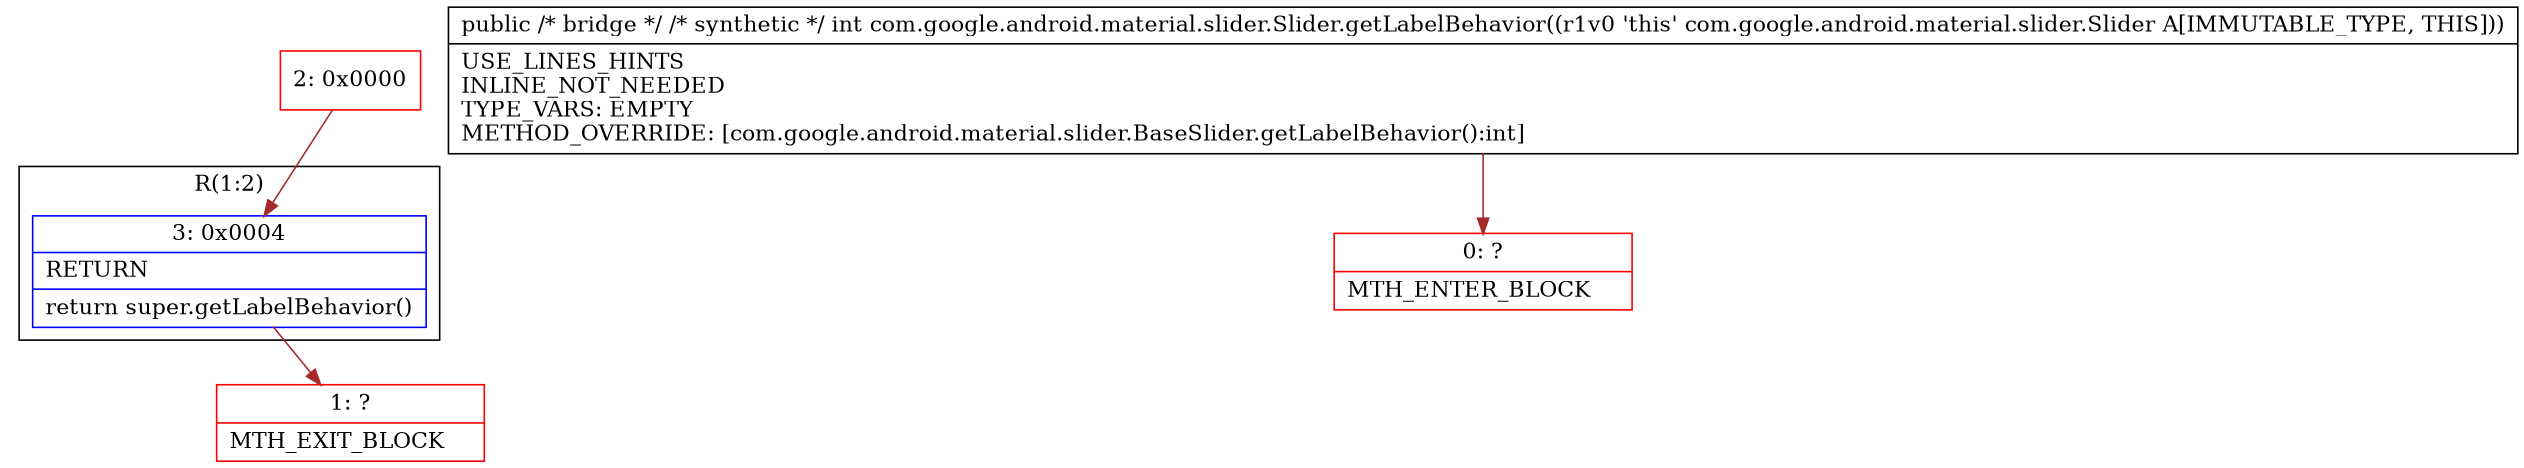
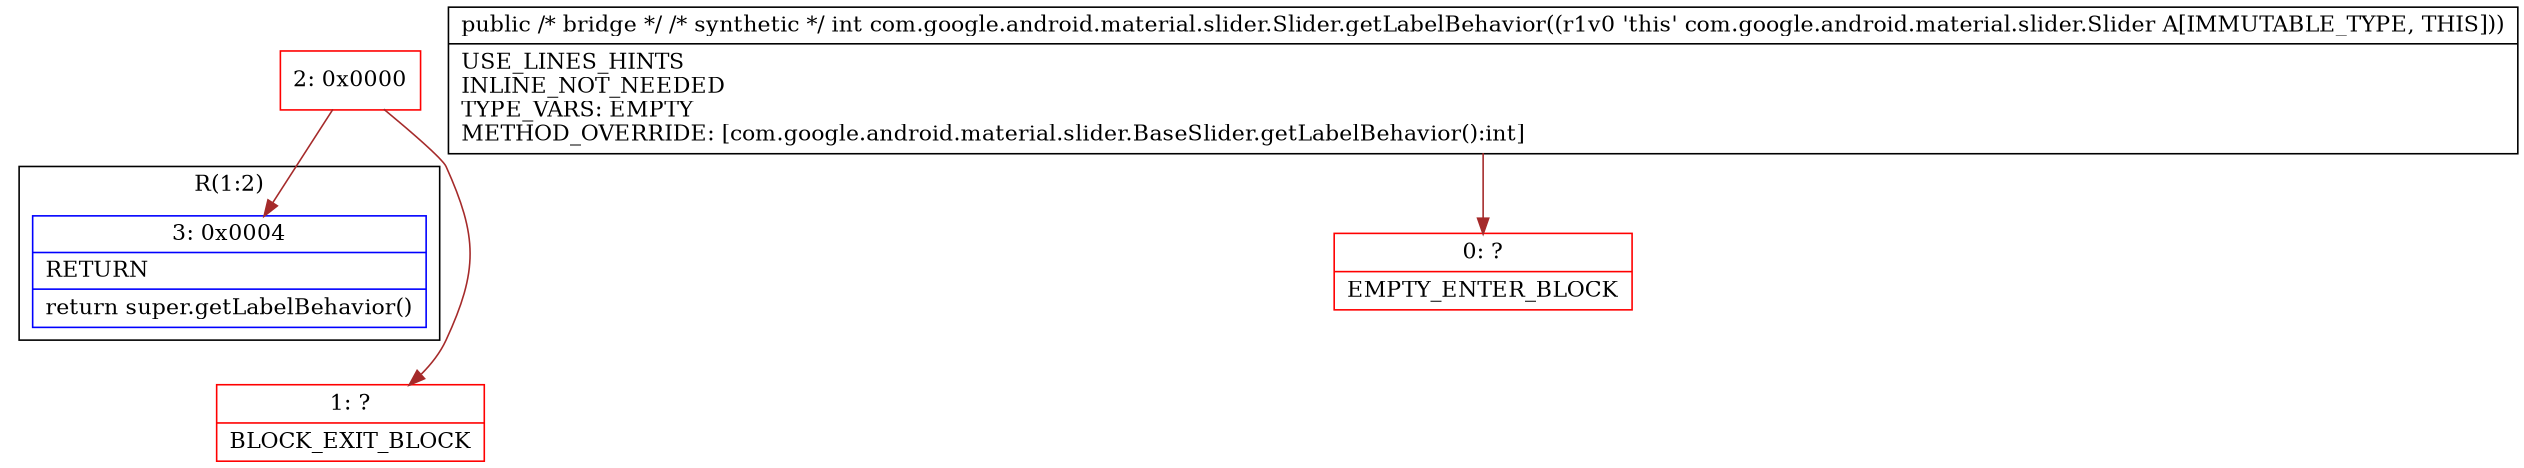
(1470, 290) -> (1483, 290)
(293, 351) -> (468, 232)
(338, 441) -> (350, 441)
